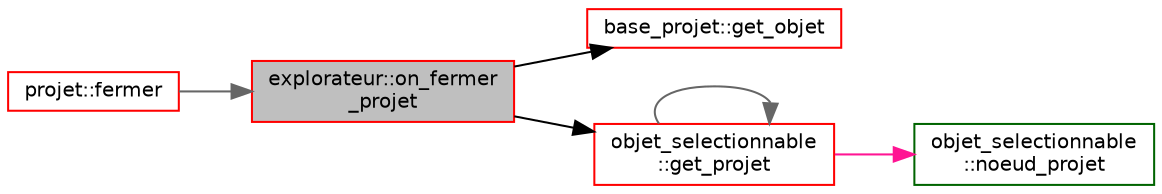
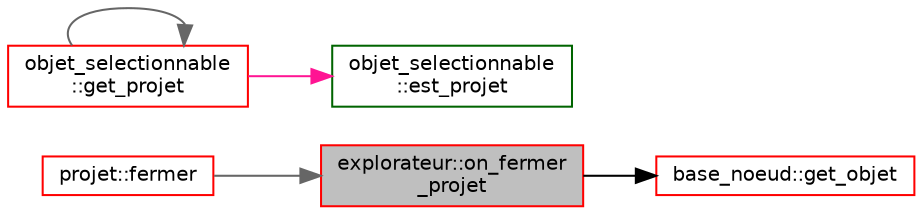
(714, 28) -> (785, 176)
(544, 122) -> none
(1034, 154) -> (452, 76)
